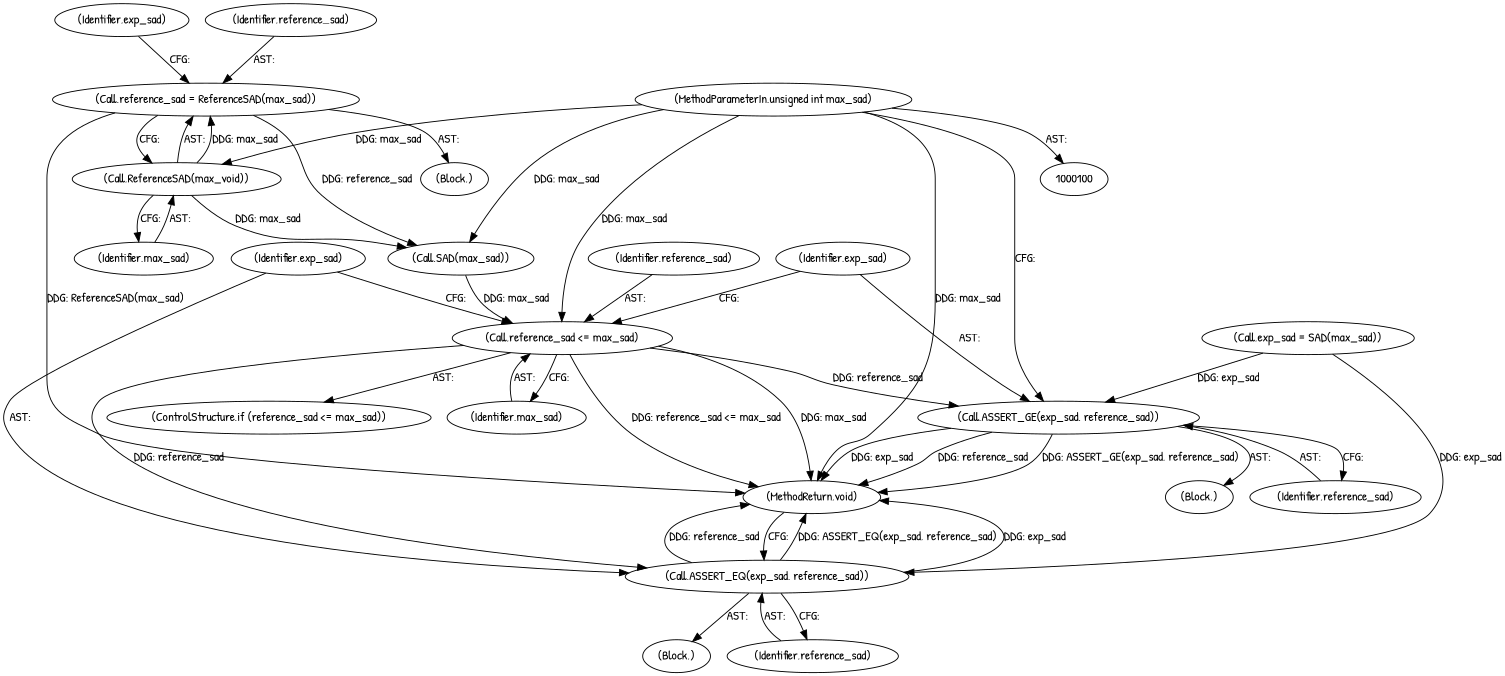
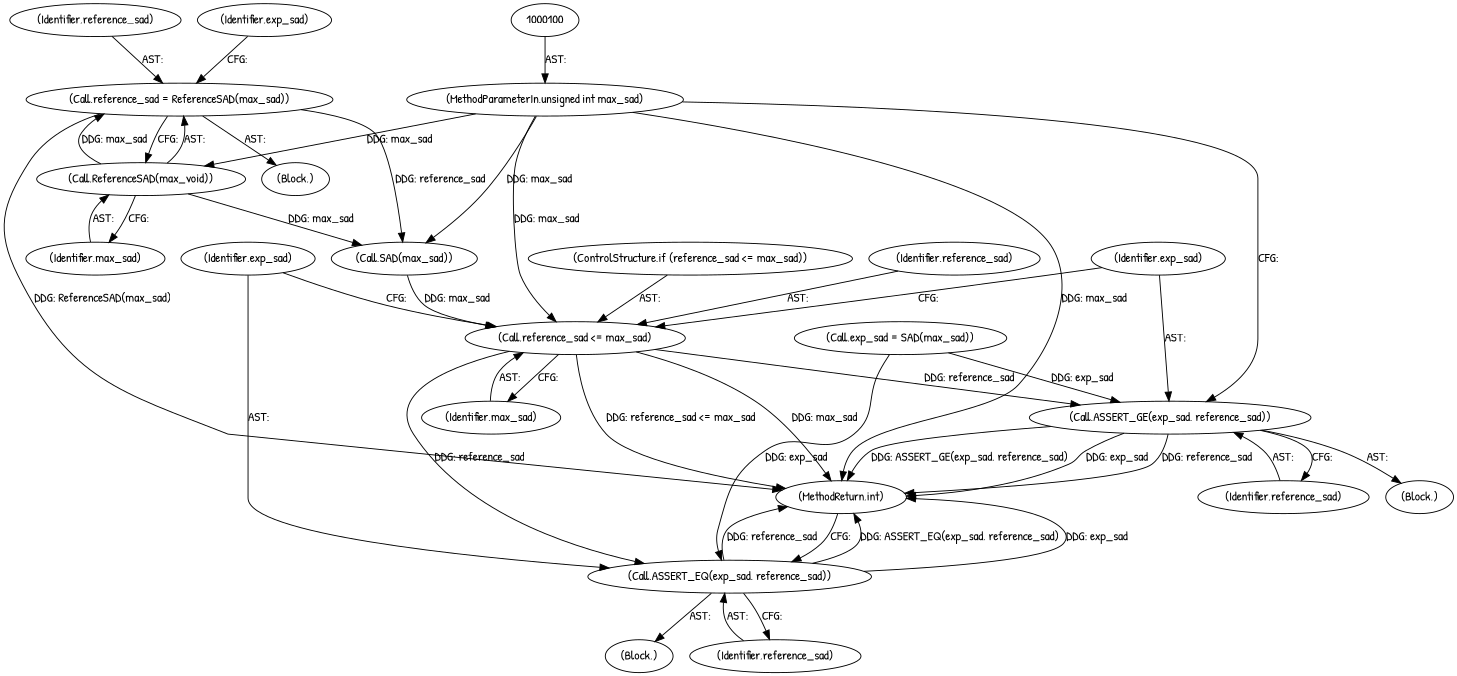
(979, 119) -> (545, 55)
(422, 376) -> (636, 296)
(812, 497) -> (841, 497)
